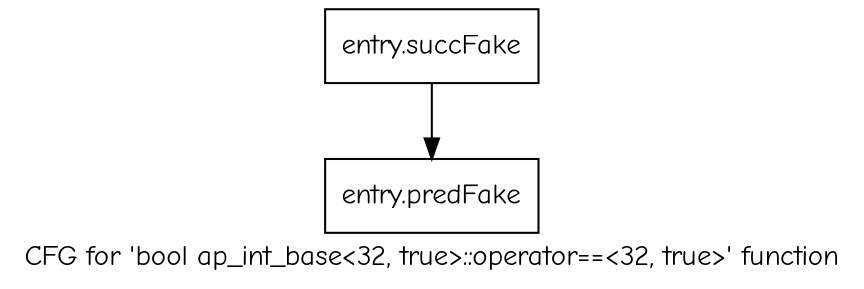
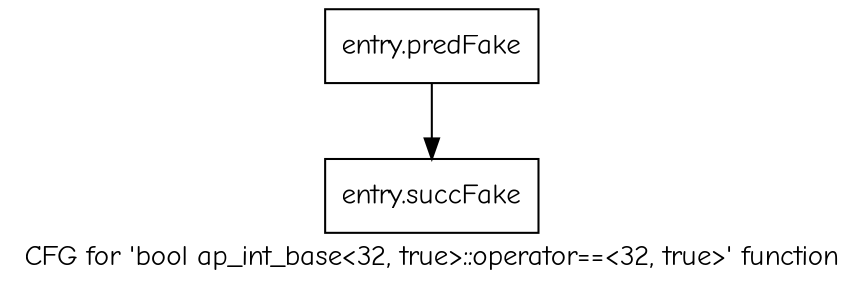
(432, 111) -> (432, 111)
